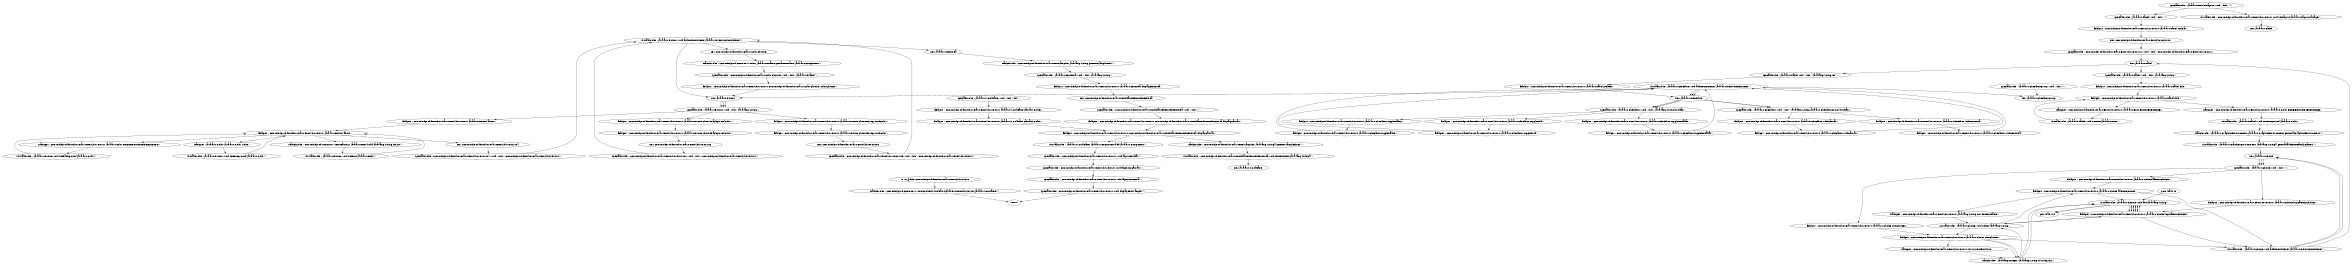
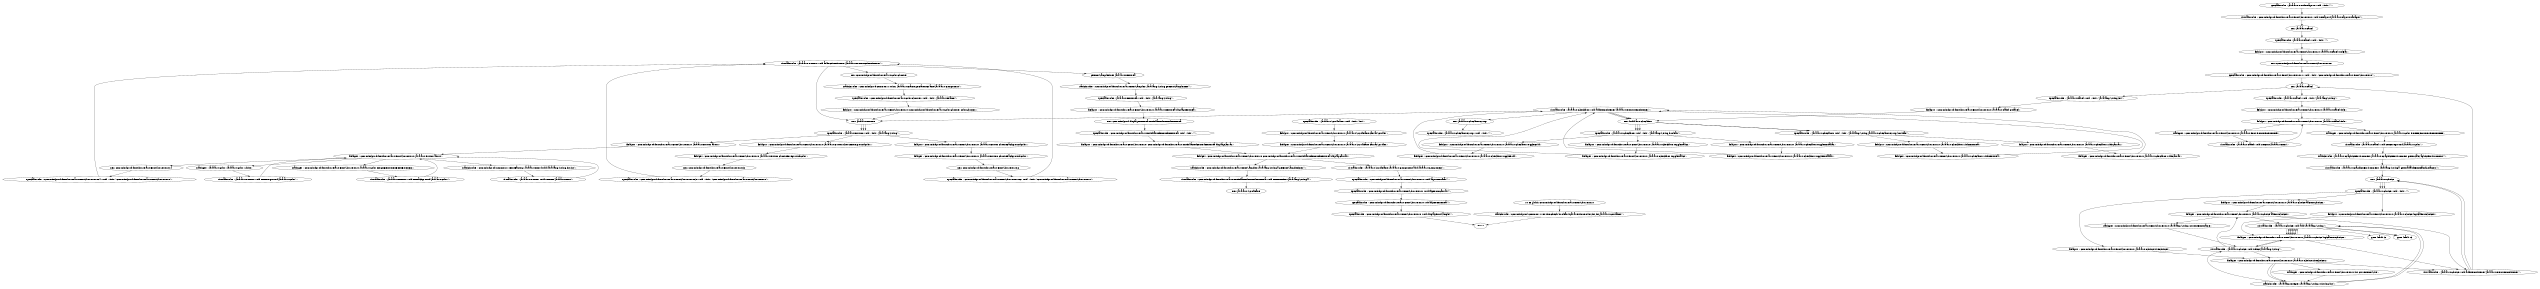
(2172, 11) -> (2302, 34)
(944, 52) -> (1113, 75)
(2036, 92) -> (1465, 127)
(1116, 98) -> (1144, 121)
(1689, 98) -> (1638, 121)
(2153, 196) -> (2343, 231)
